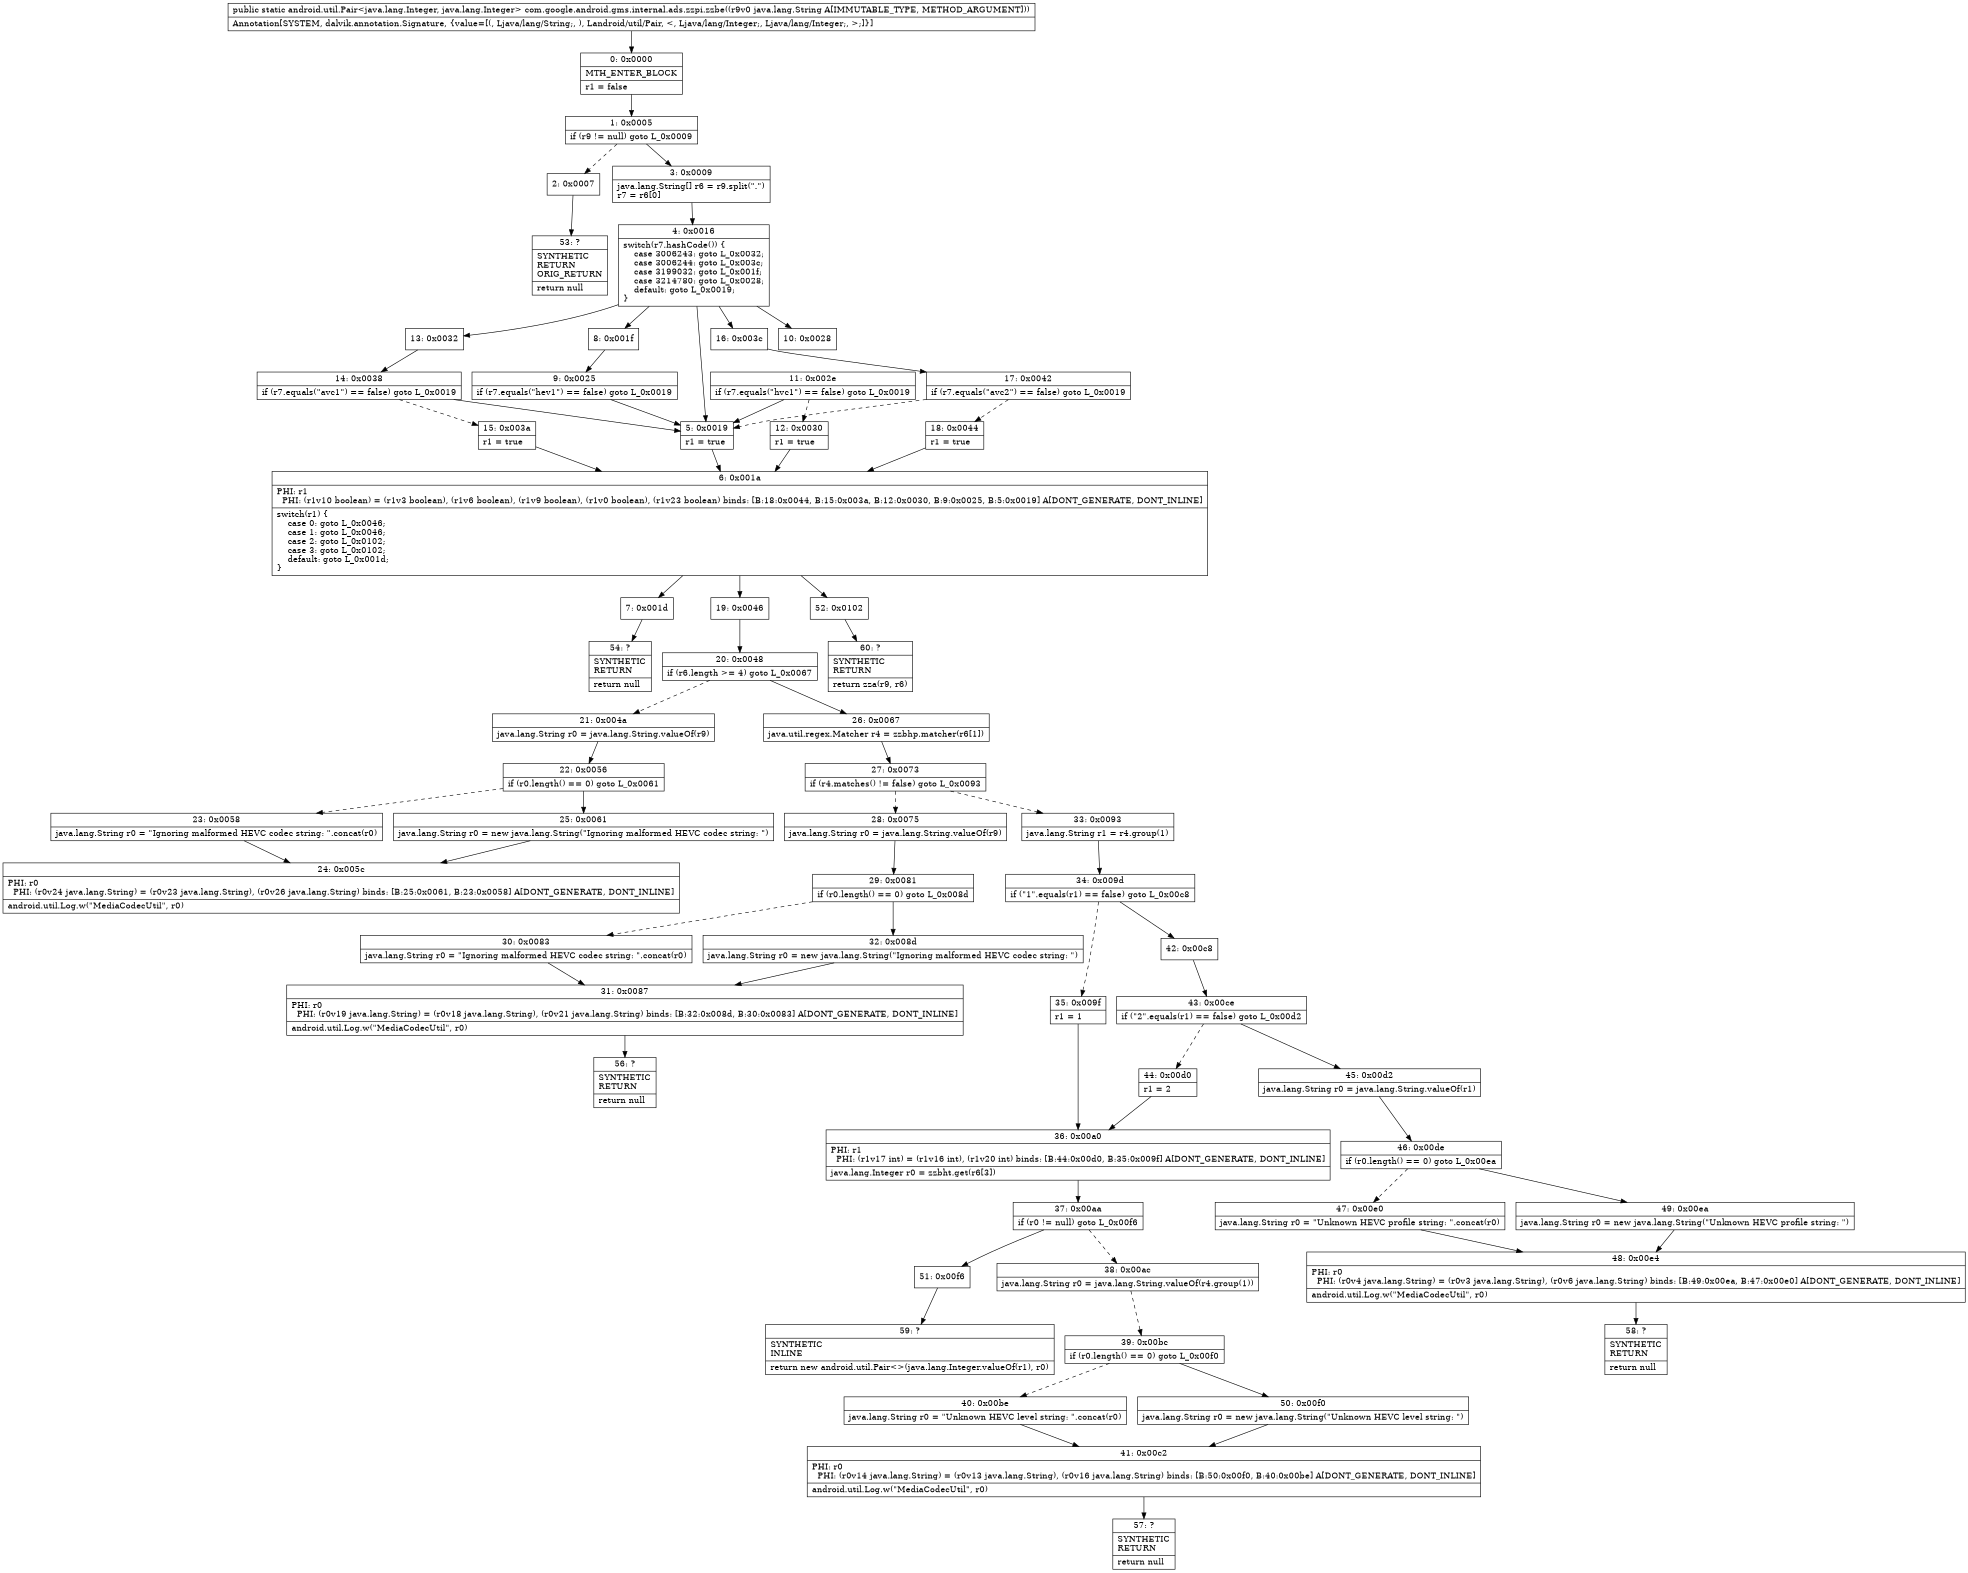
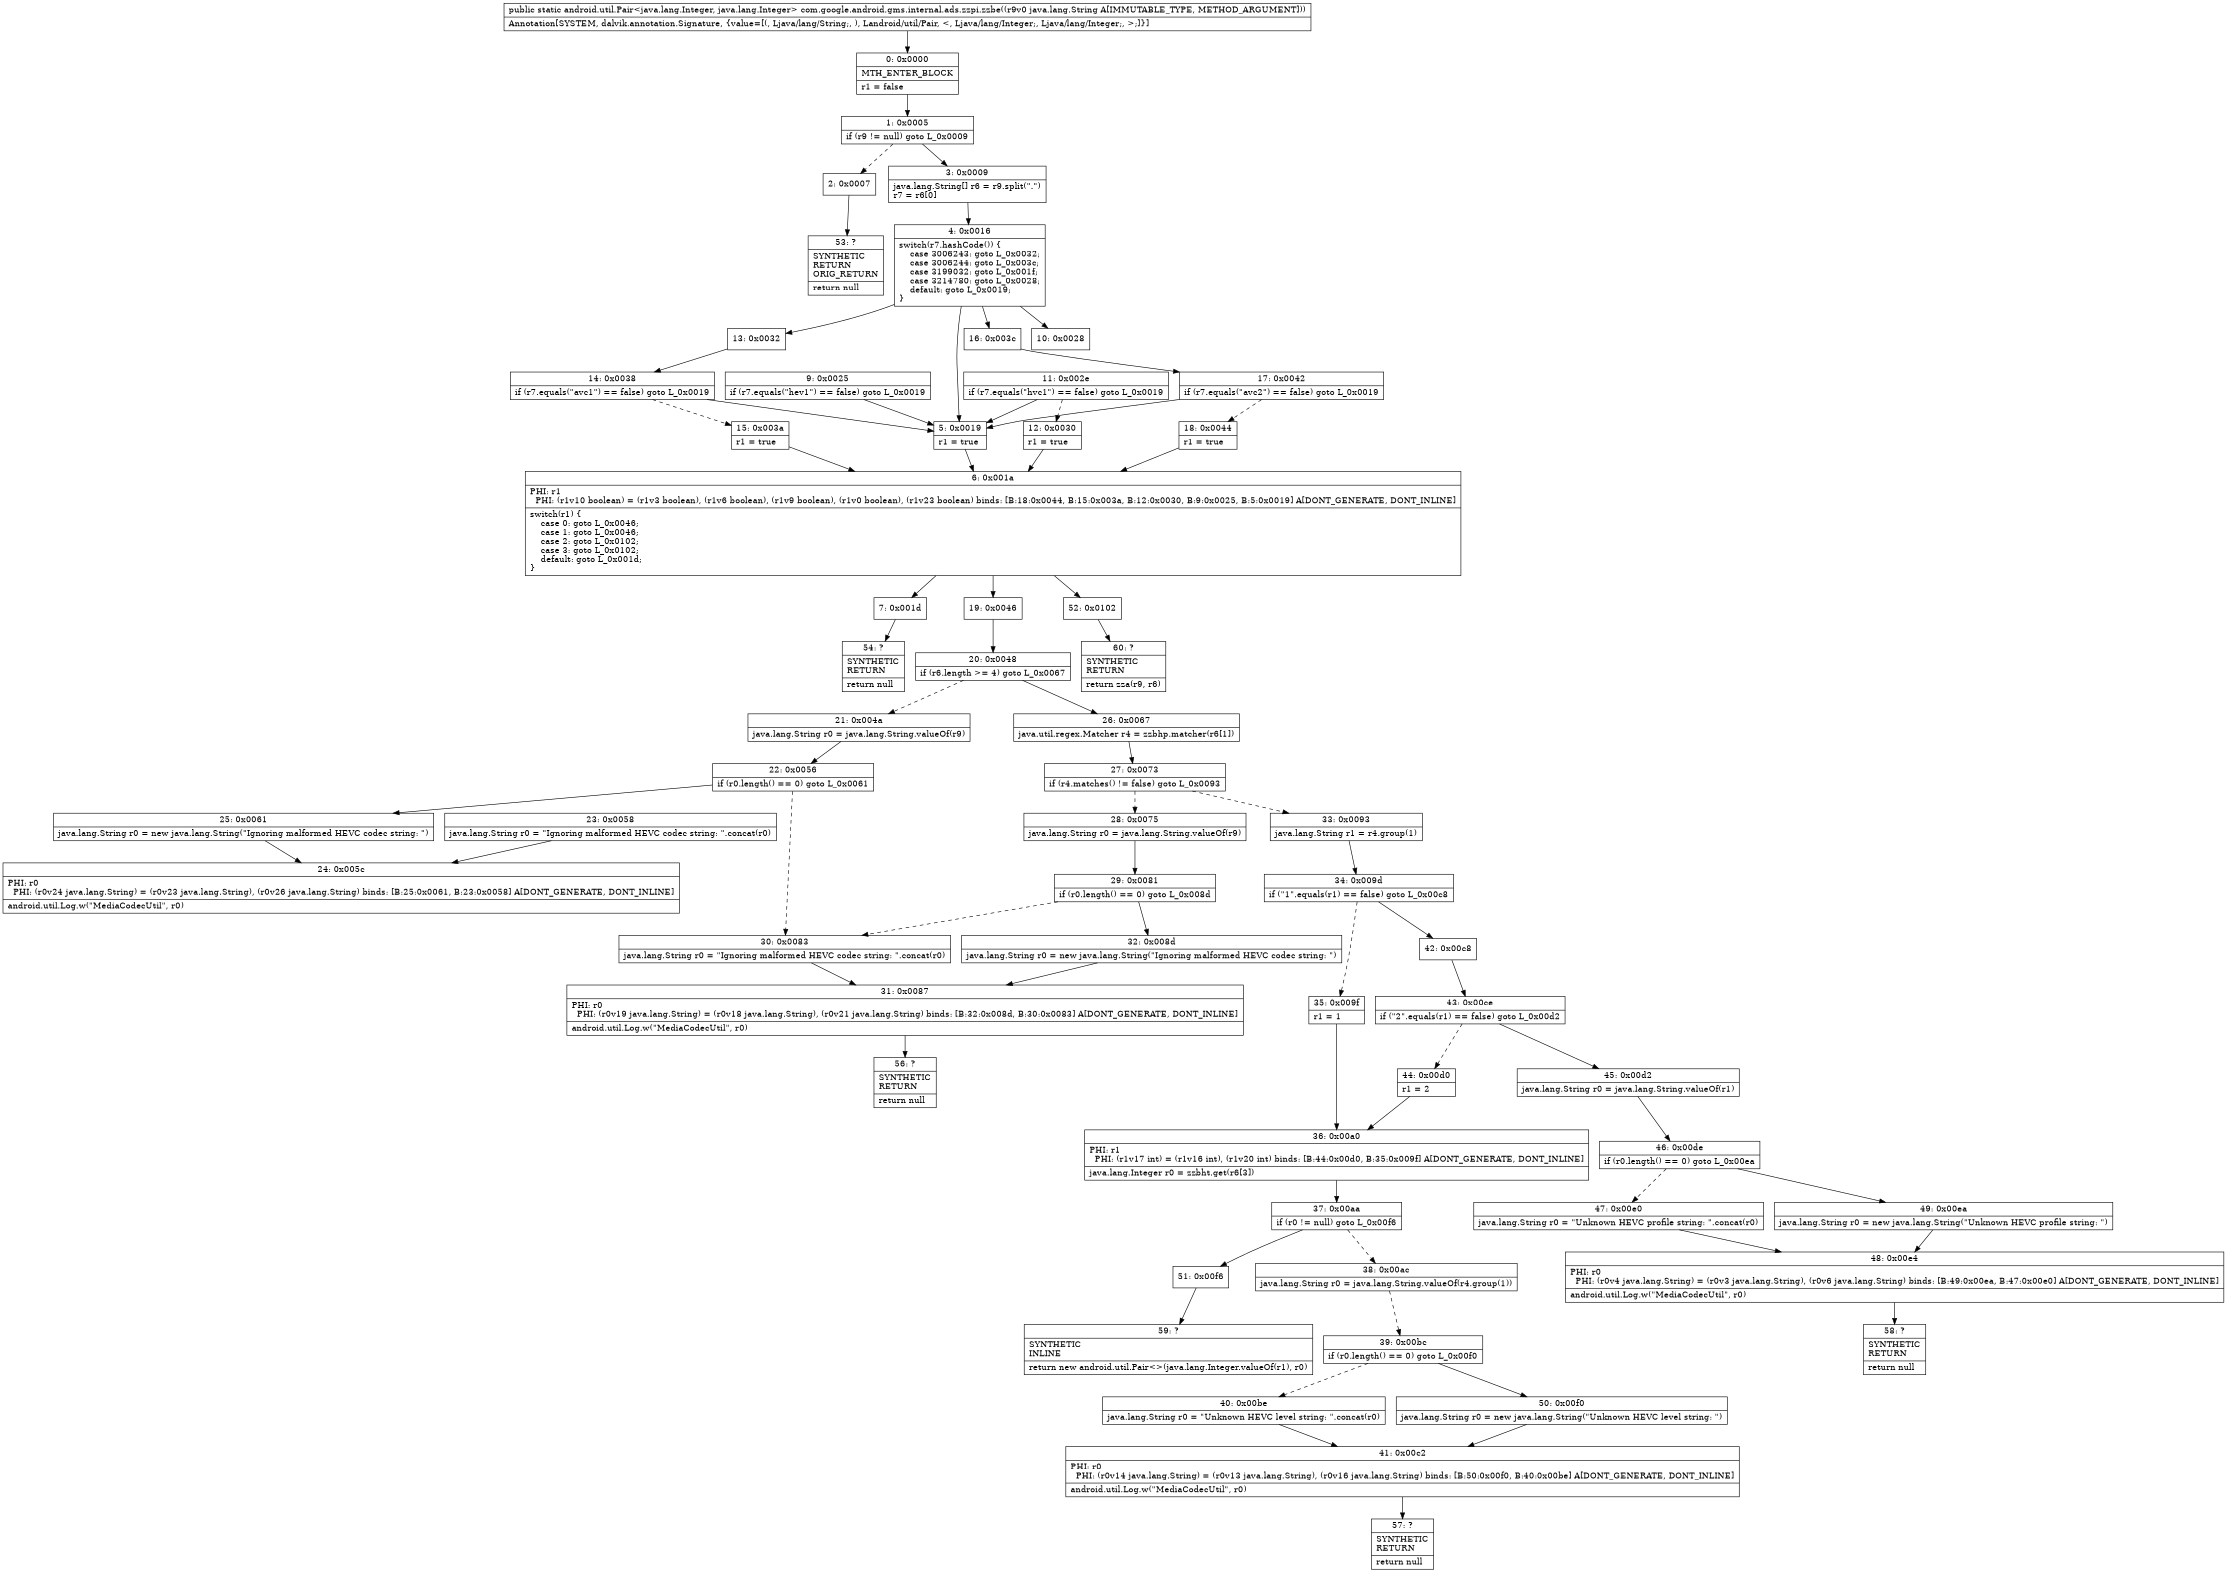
(614, 339) -> none
(833, 412) -> (1086, 412)
(413, 800) -> (789, 860)
